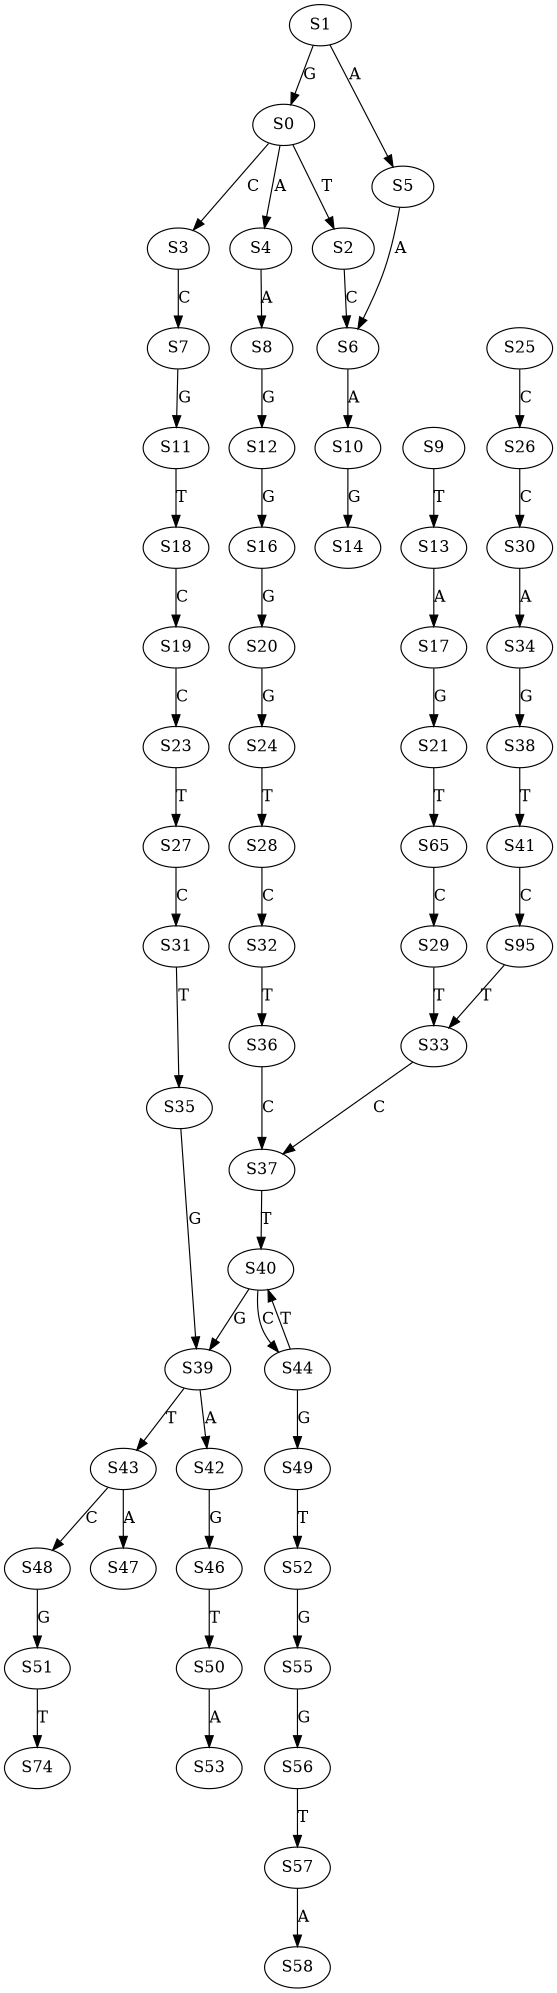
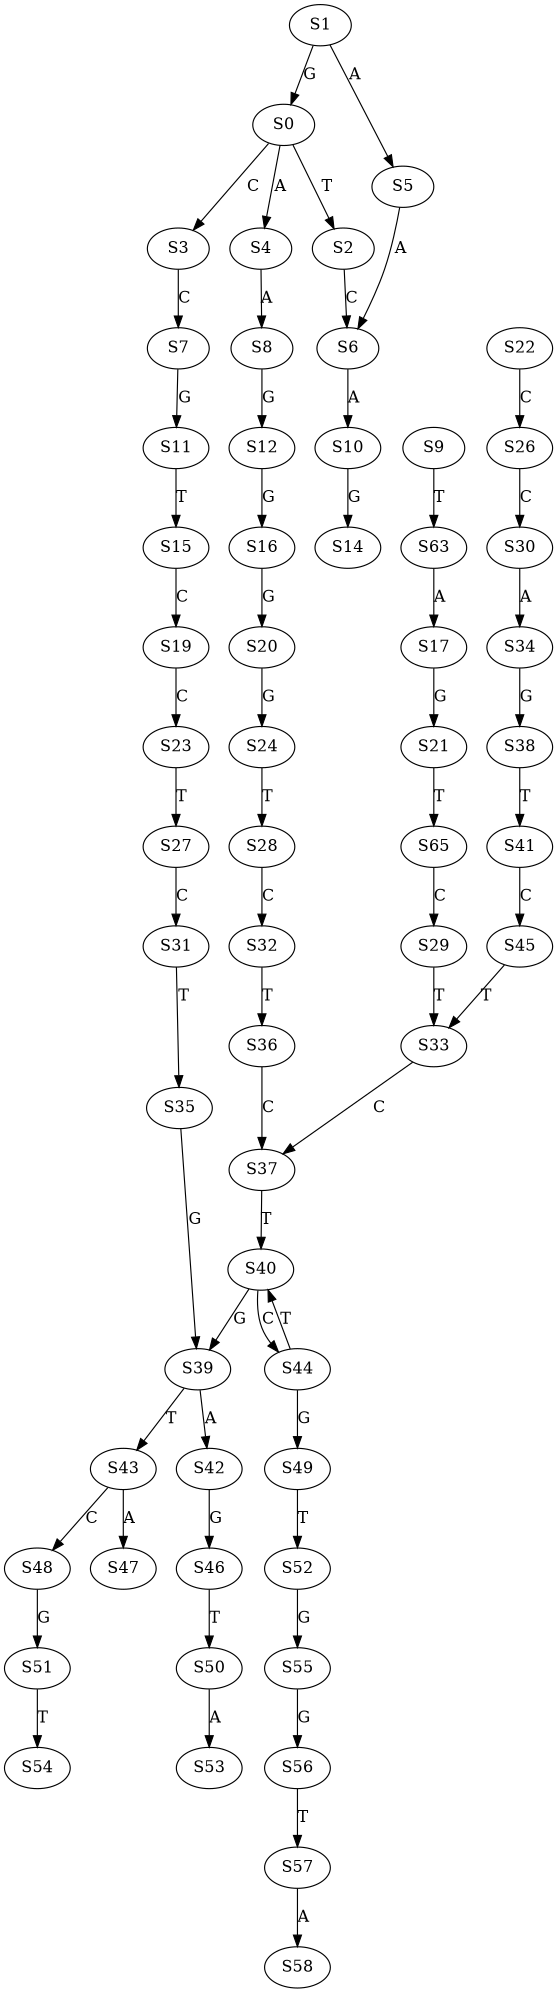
(520, 348) -> (520, 348)
(176, 548) -> (176, 548)
(434, 548) -> (434, 548)
(520, 946) -> (520, 946)
(37, 1768) -> (37, 1768)
